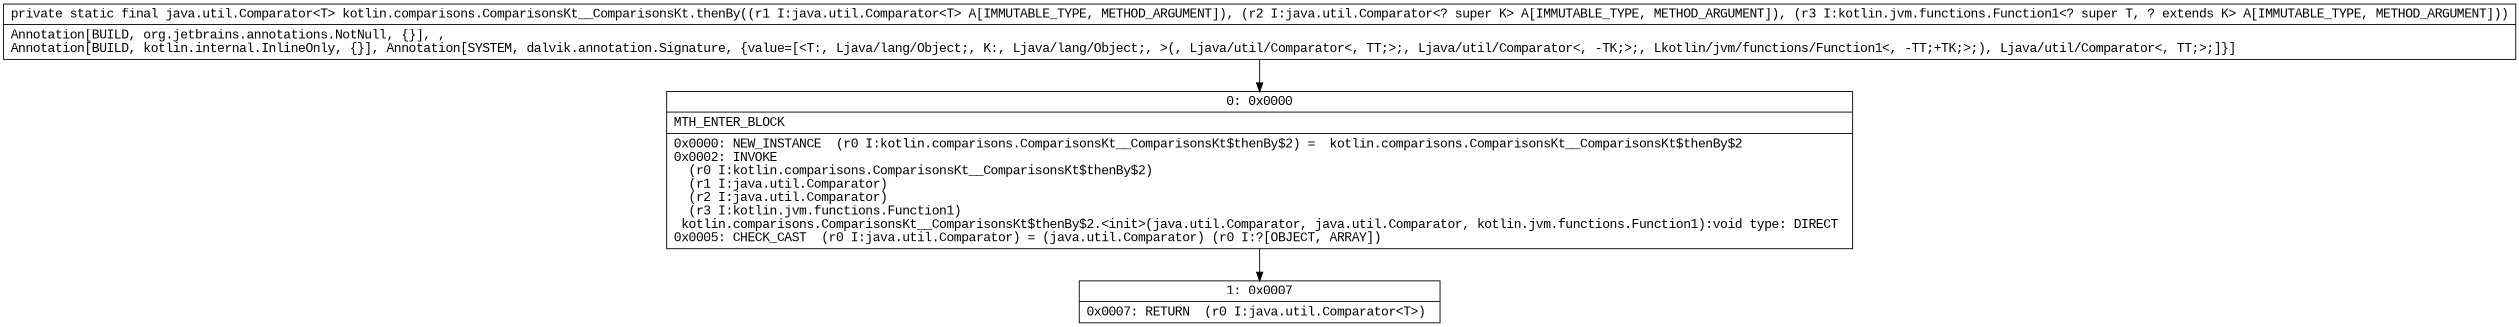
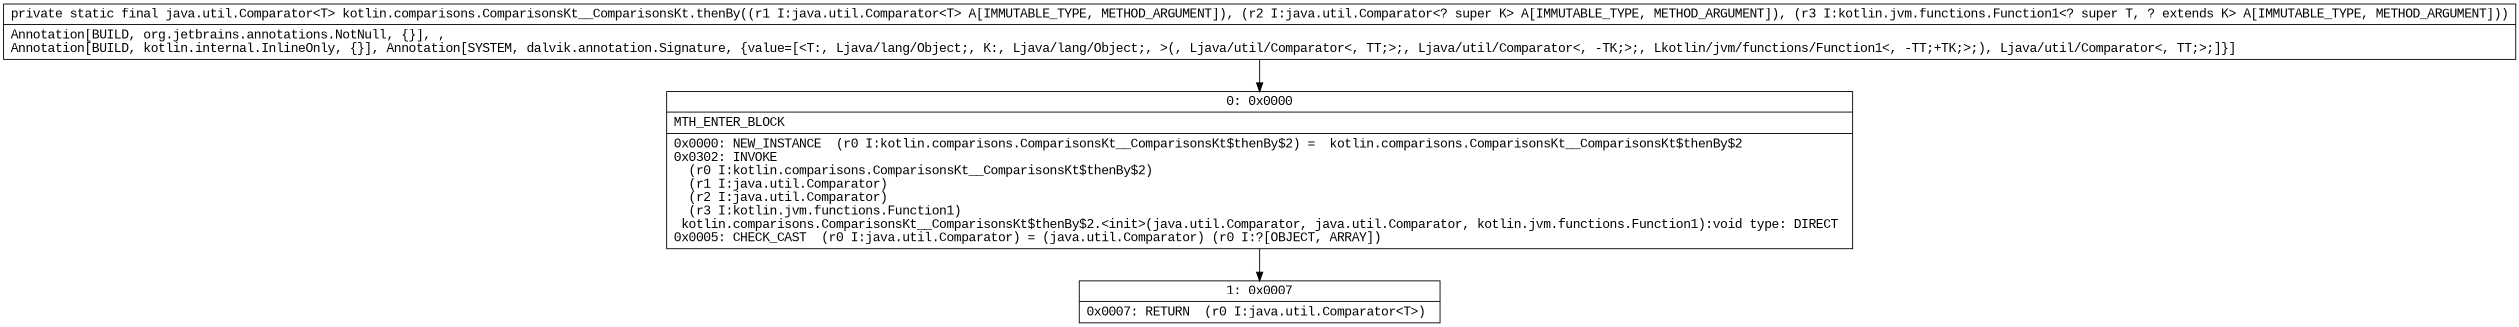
(733, 157) -> (733, 157)
